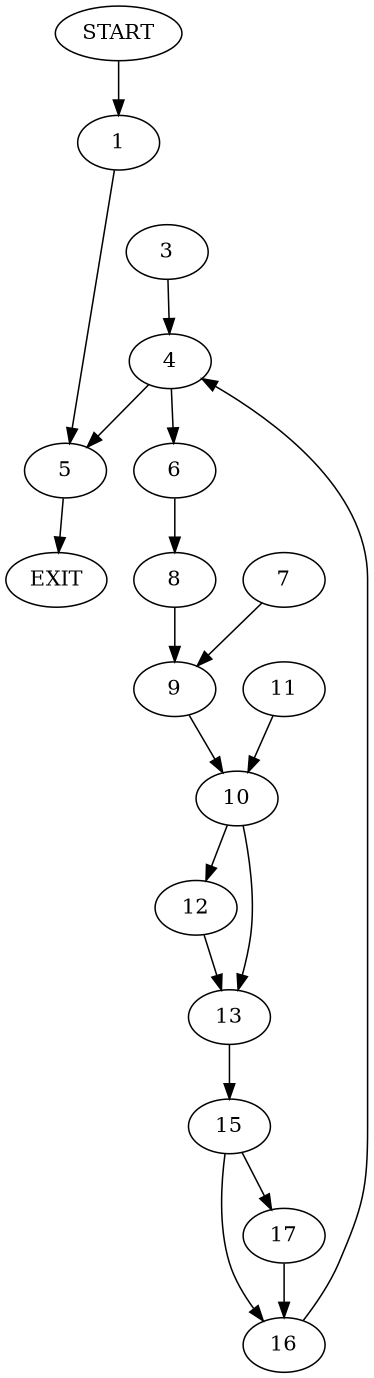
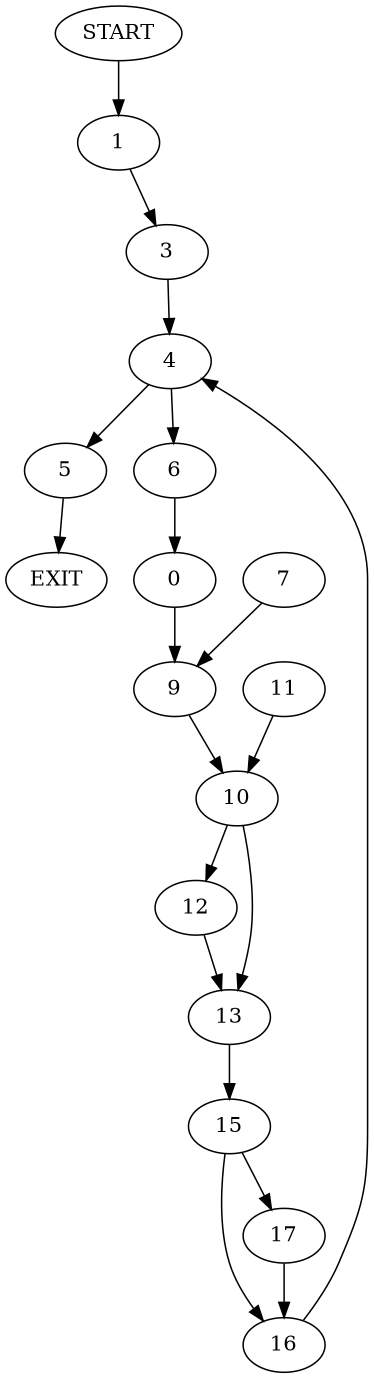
(93, 299) -> (140, 190)
(175, 580) -> (175, 580)
